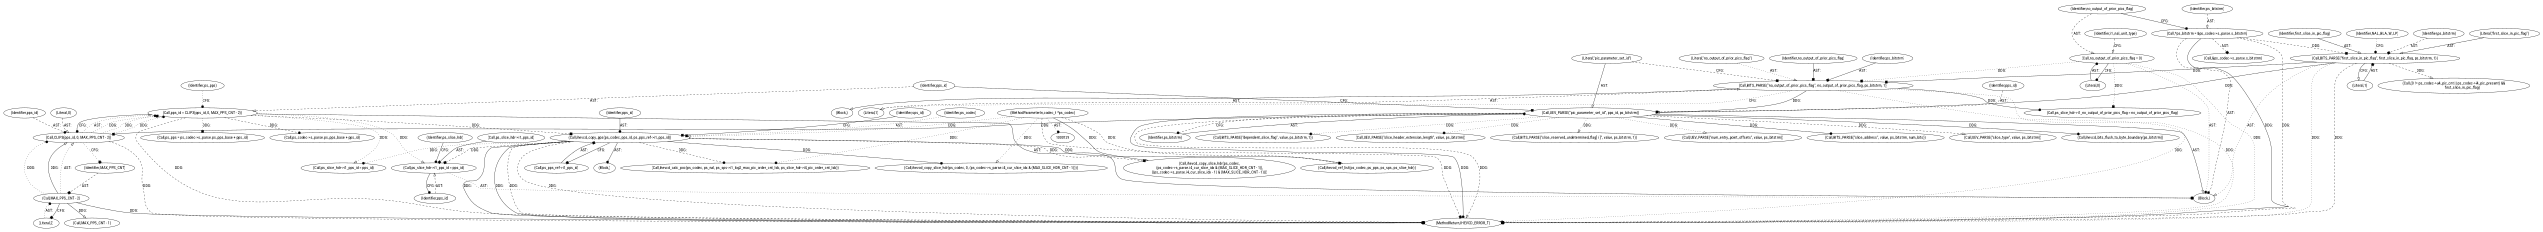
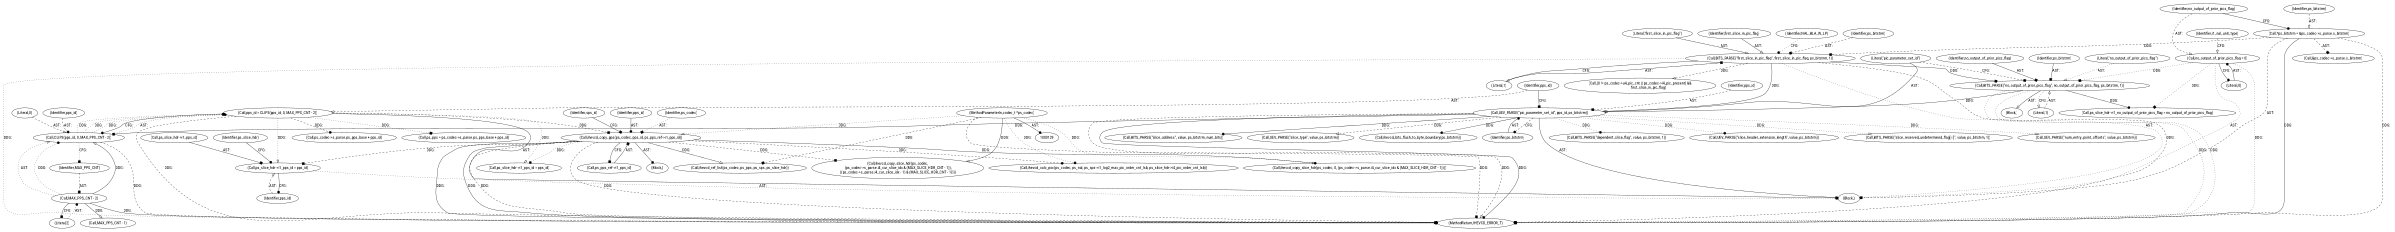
(203, 86) -> none
(1052, 125) -> (1028, 125)
